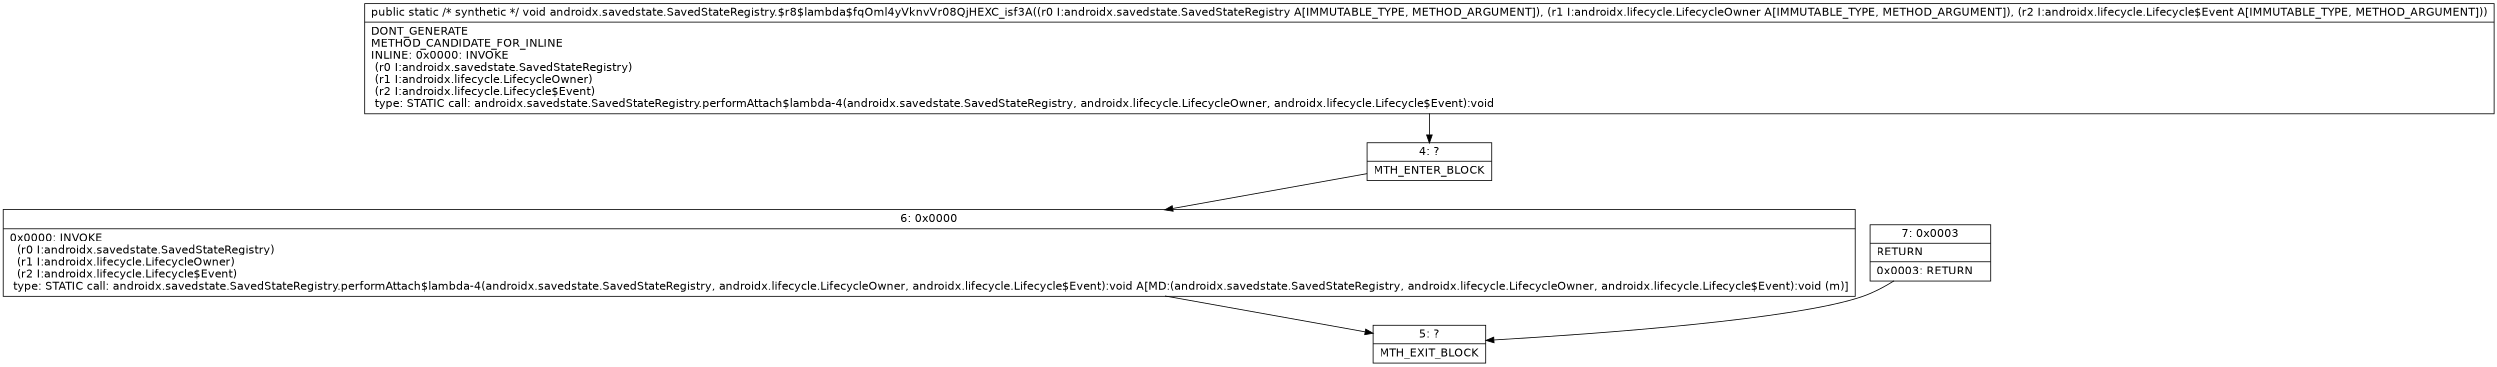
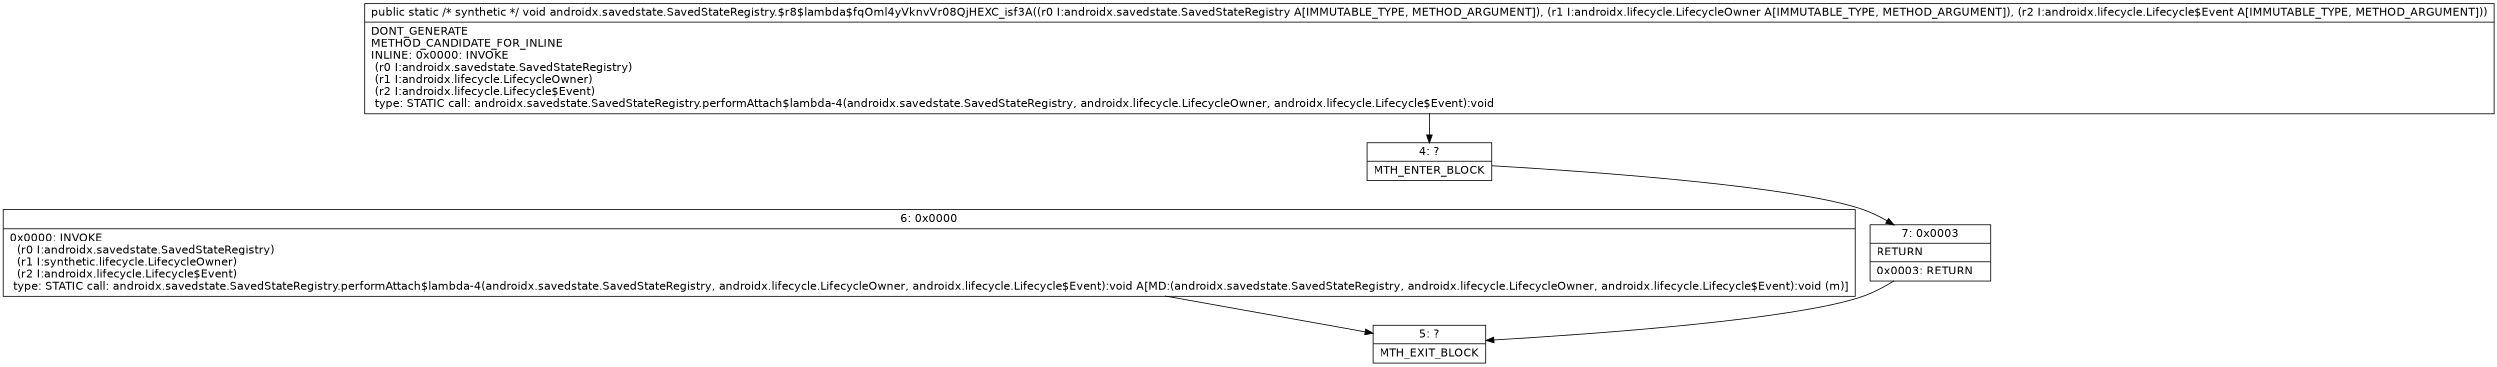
(1270, 191) -> (1692, 181)
(122, 262) -> (123, 262)
